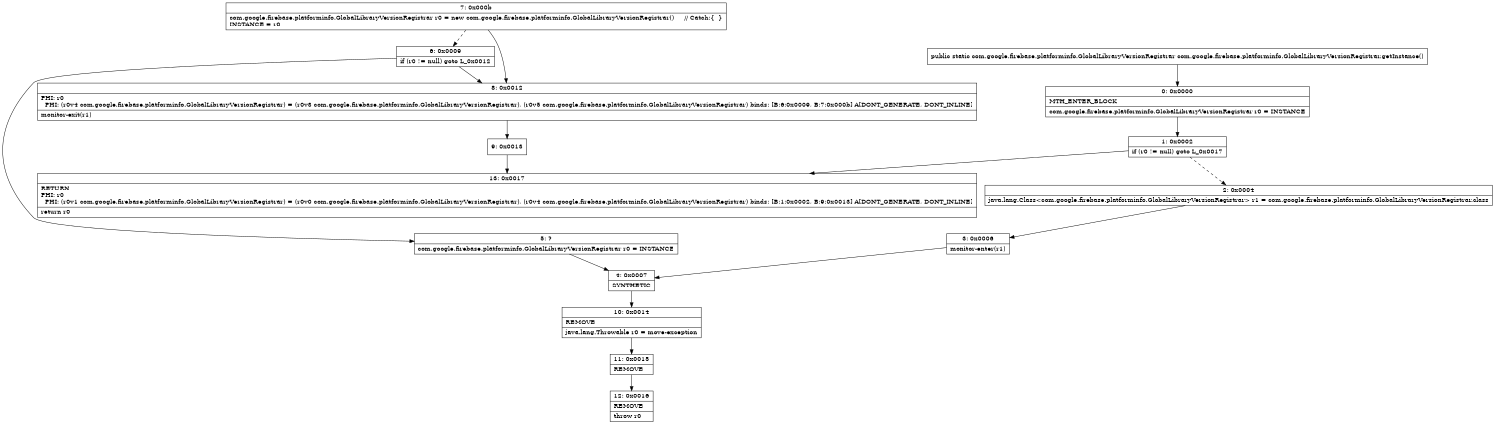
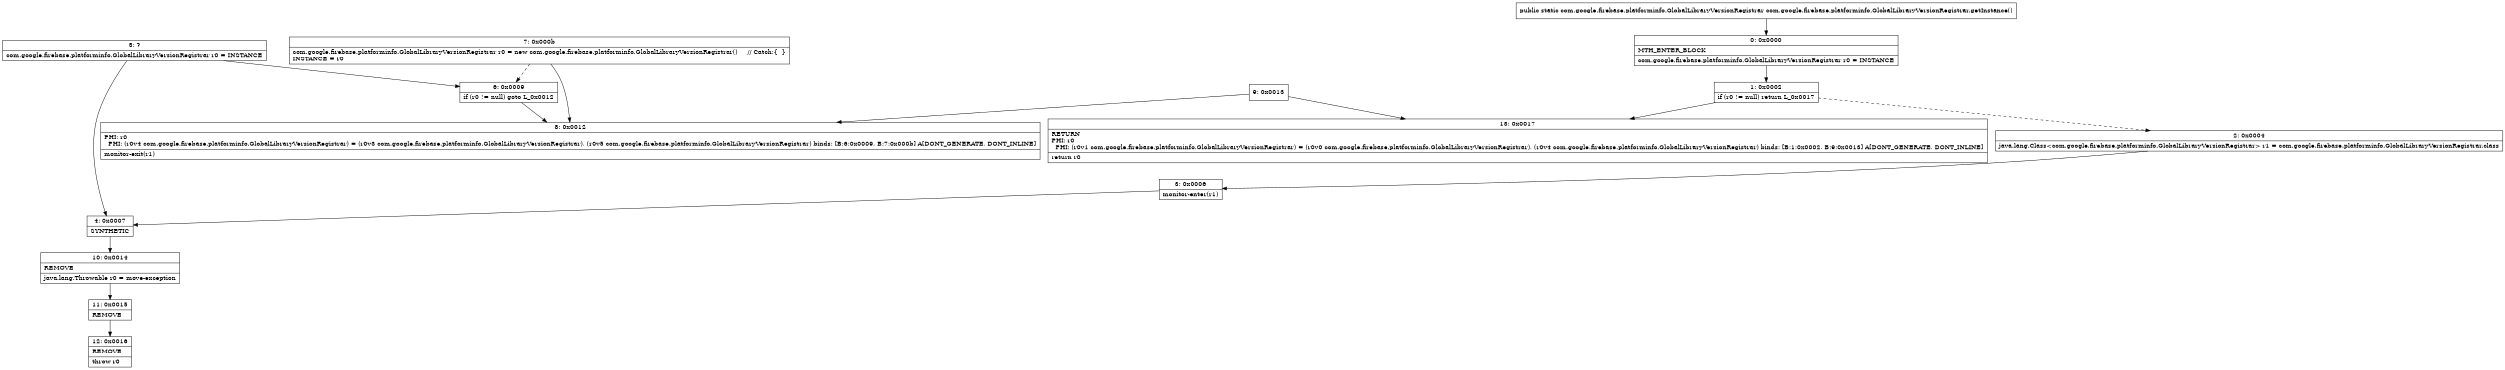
(507, 127) -> (1045, 108)
(1177, 152) -> (1766, 97)
(3, 157) -> (339, 73)
